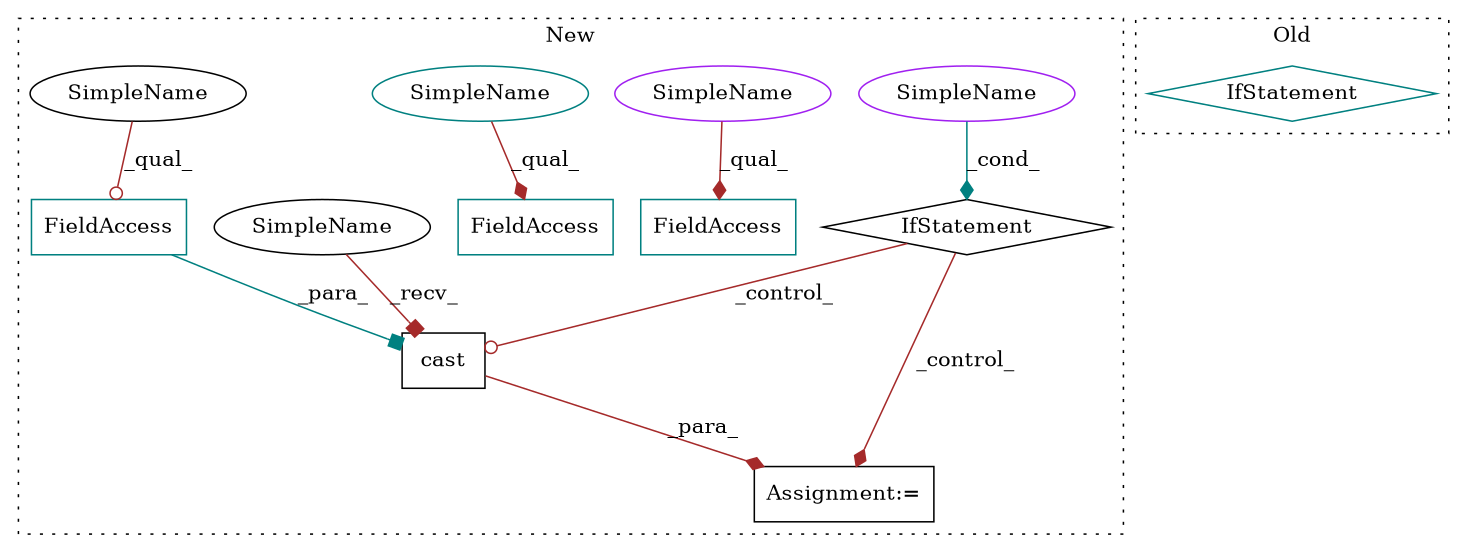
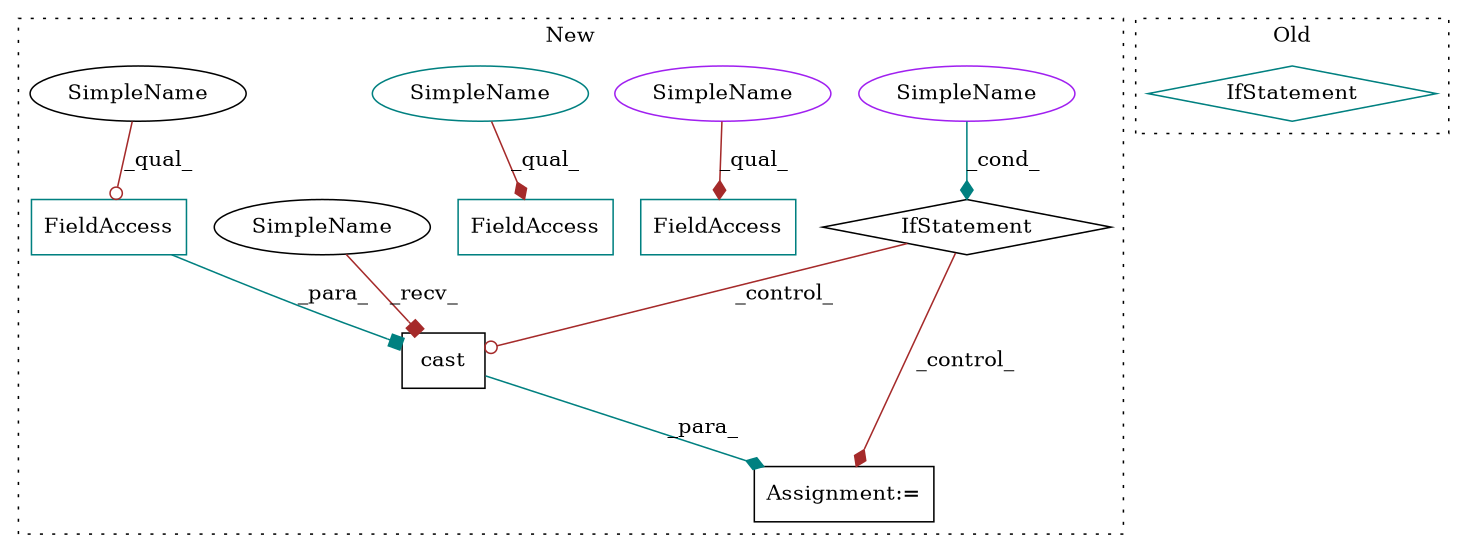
(616, 418) -> (616, 418)
